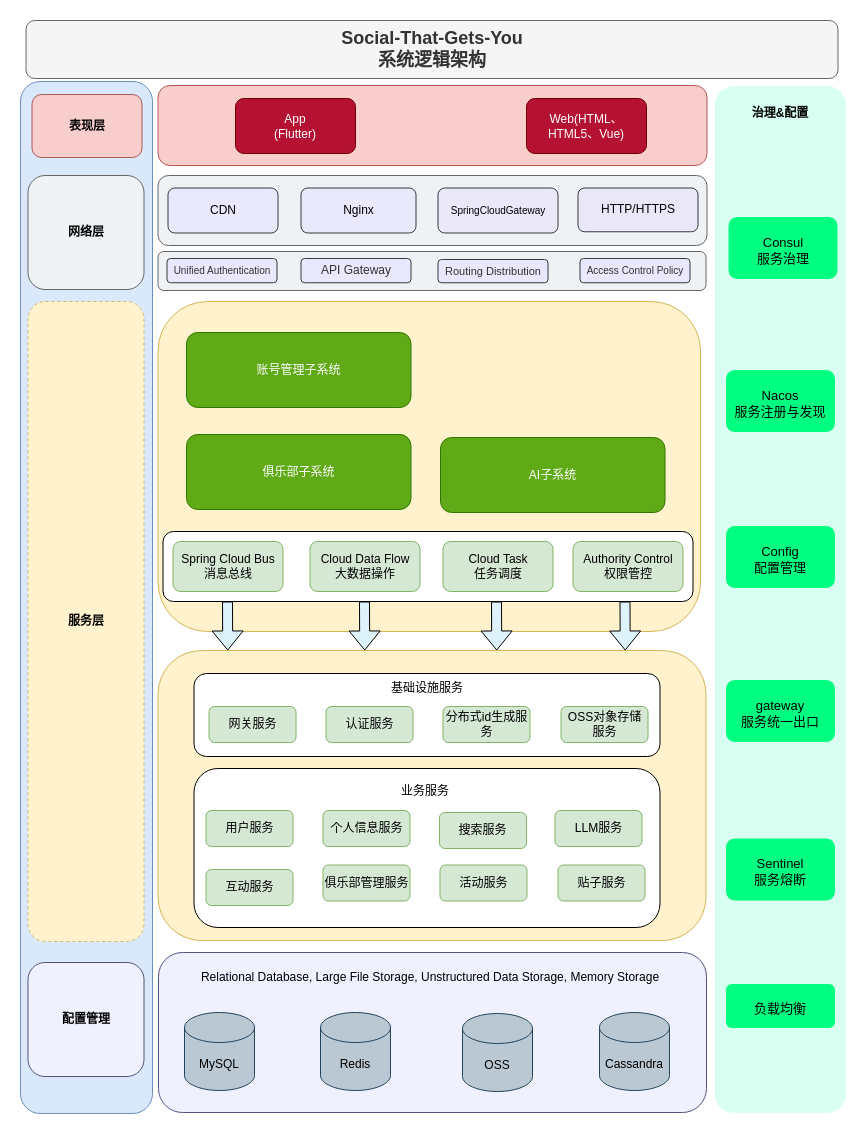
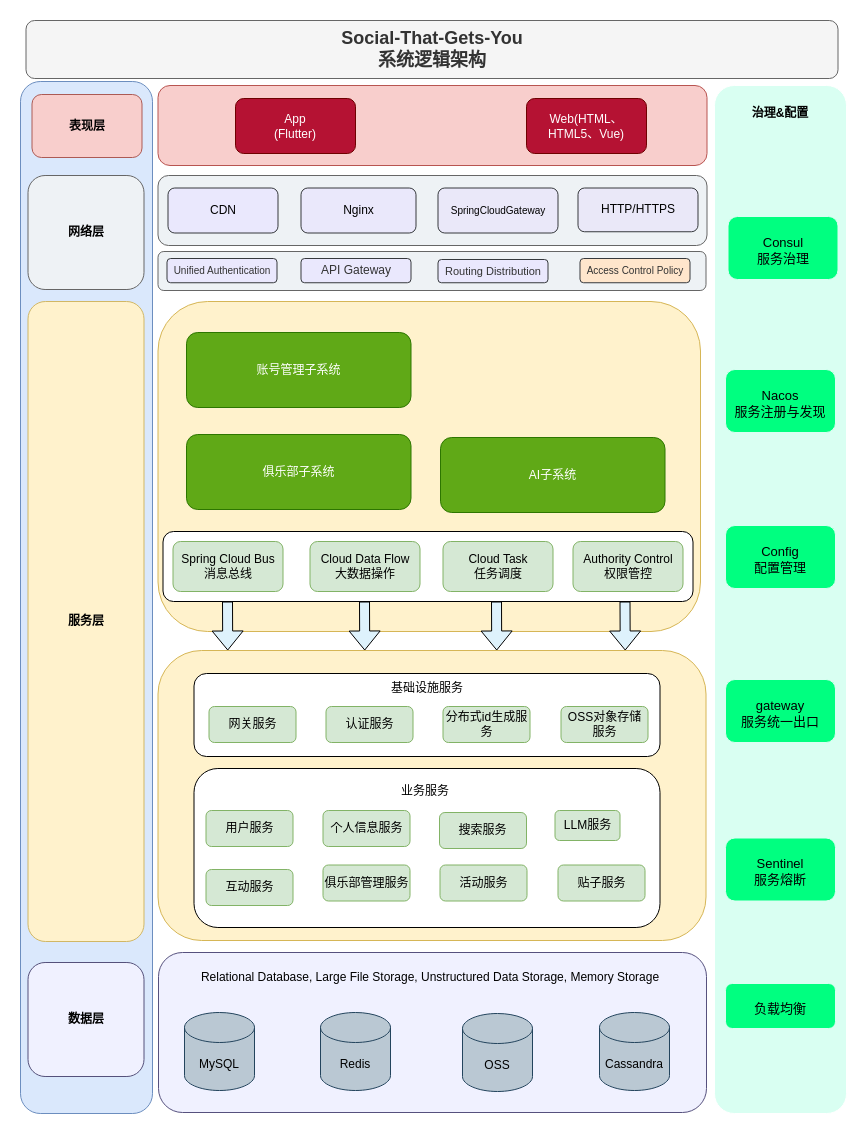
(635, 271) -> (635, 271)
(86, 622) -> (86, 622)
(599, 829) -> (588, 826)
(87, 1020) -> (87, 1020)
